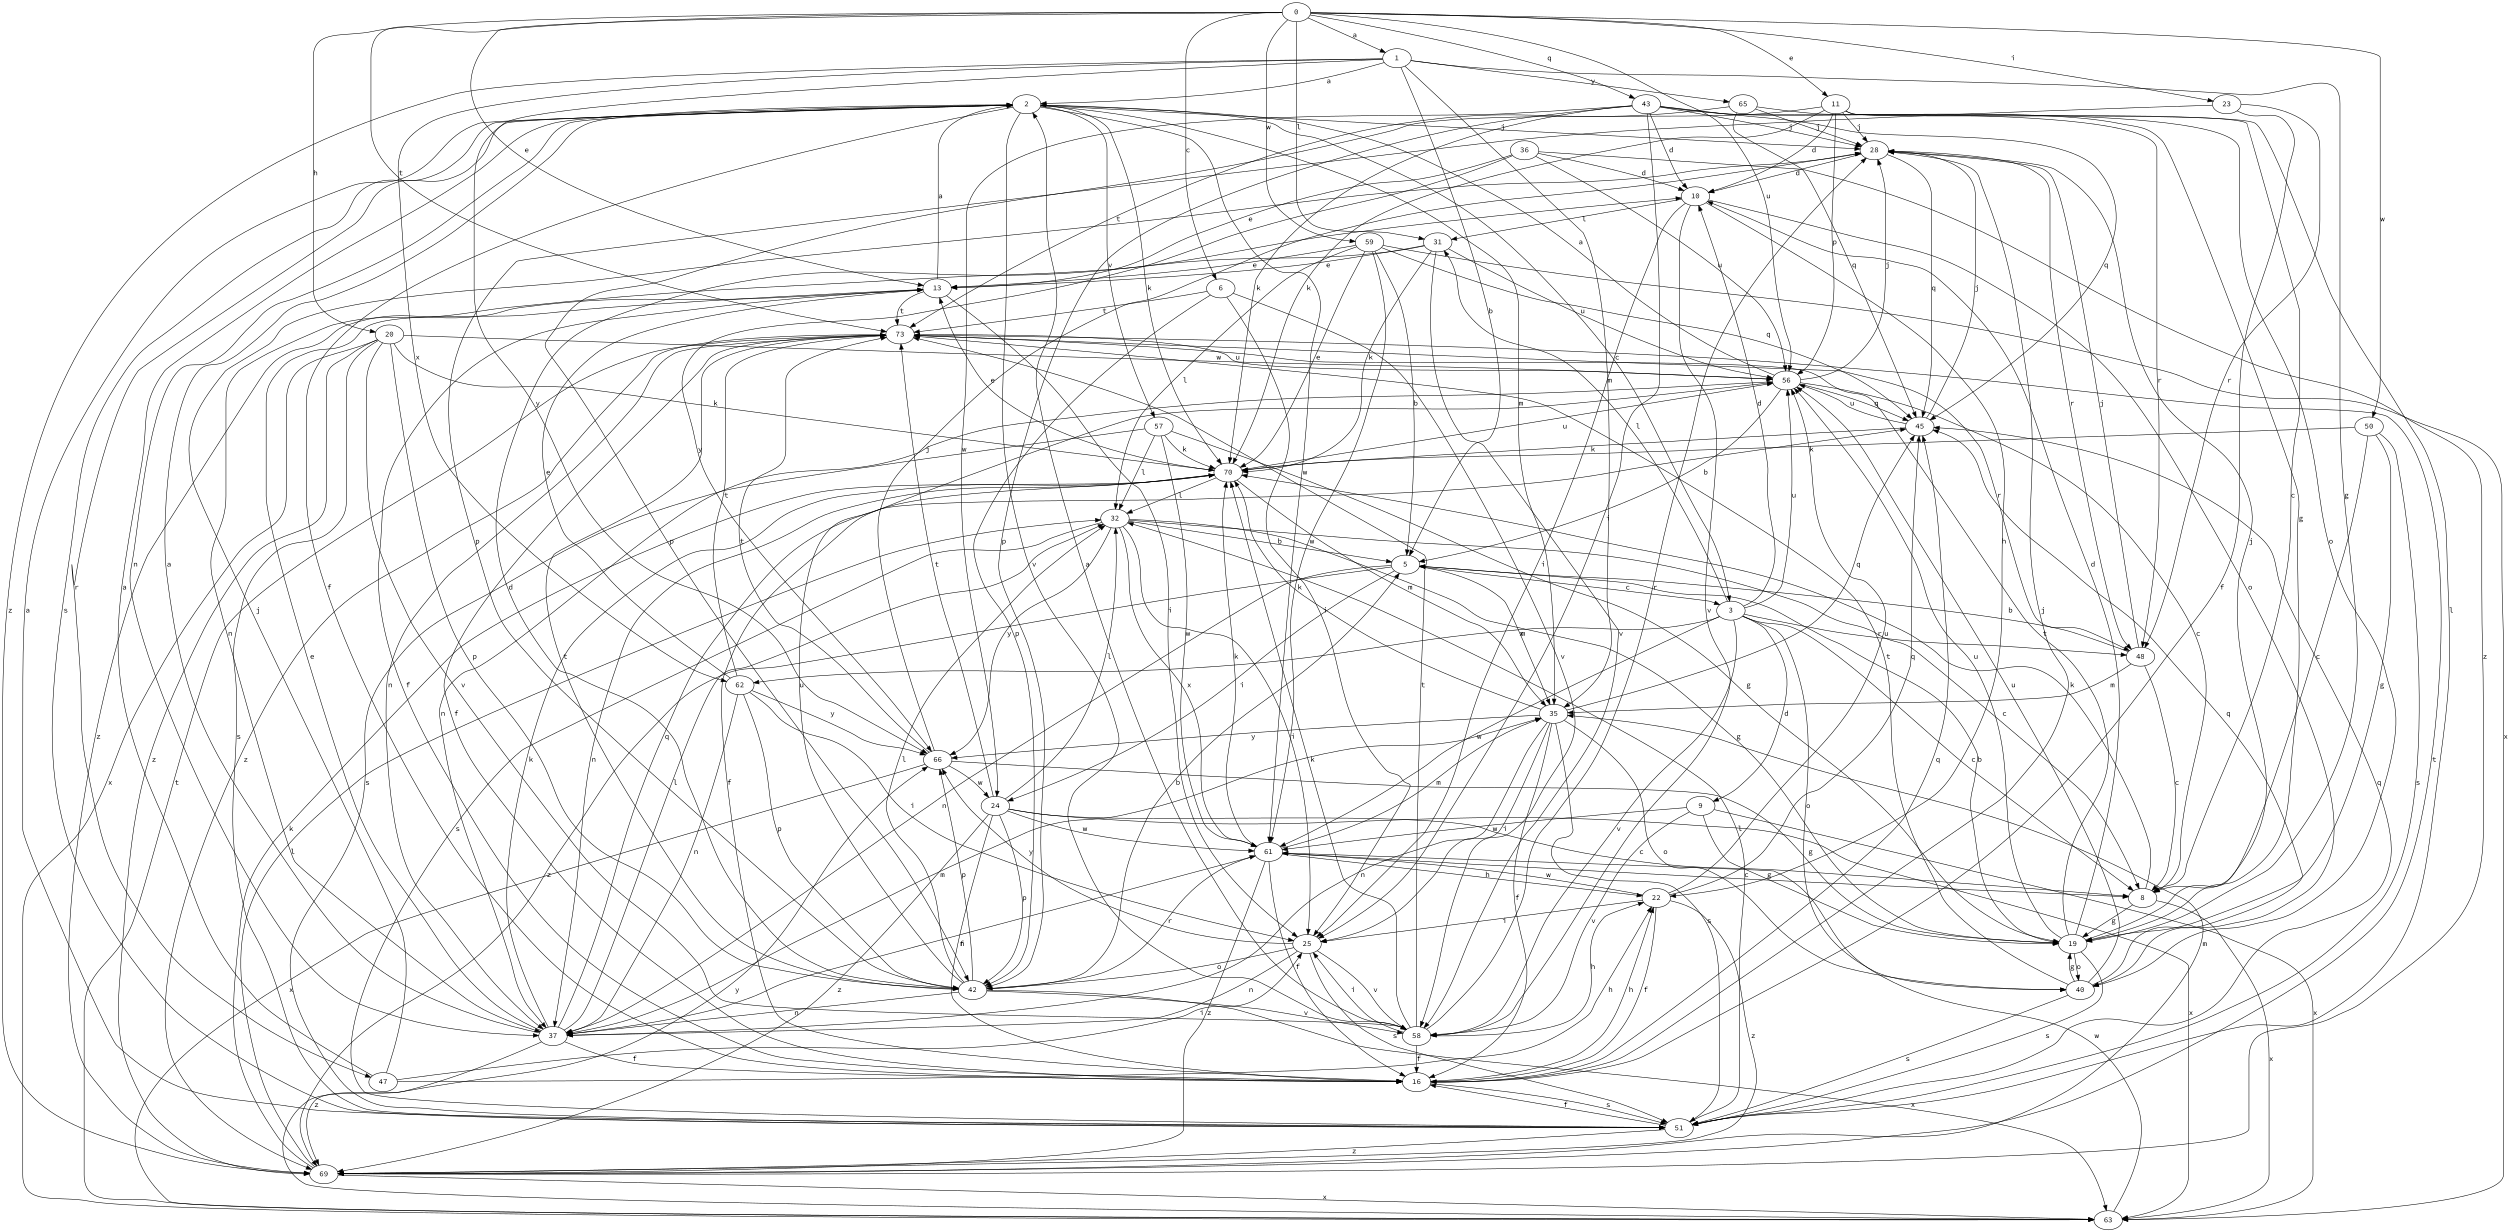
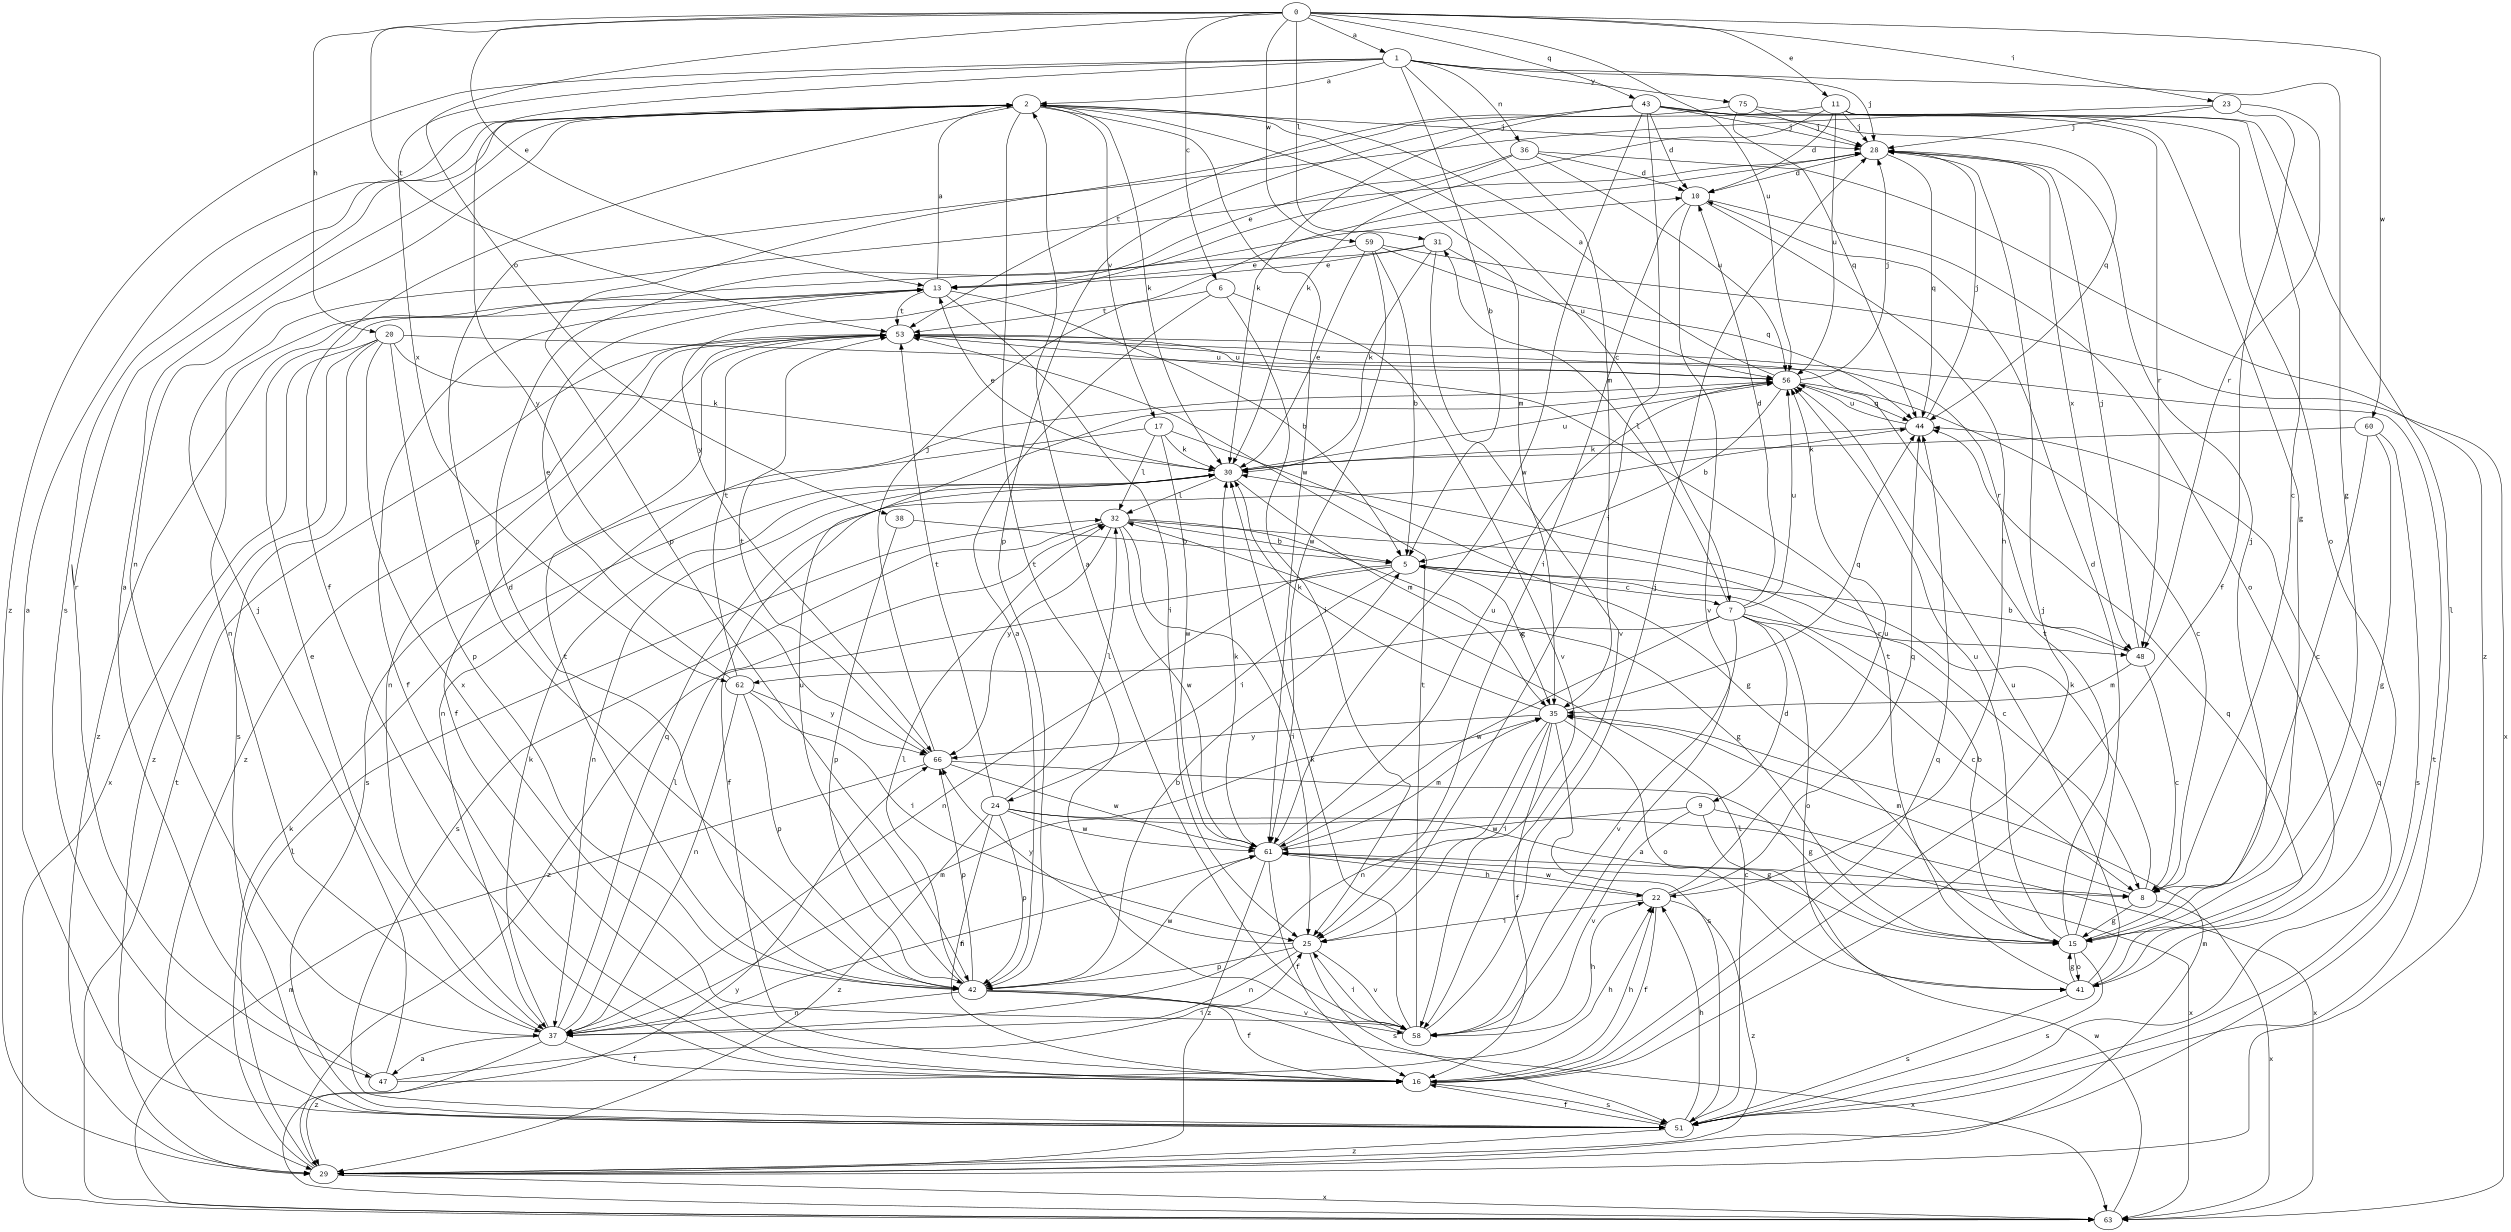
none -> (1656, 73)
none -> (1472, 86)
(1743, 104) -> (1743, 104)
none -> (2053, 127)
(1002, 170) -> (1503, 499)
(1575, 218) -> none
(1835, 242) -> (1835, 242)
(900, 334) -> (900, 334)
(1199, 356) -> none
(1219, 357) -> (1219, 357)
(220, 364) -> (464, 1043)
none -> (1202, 377)
(2072, 403) -> (2072, 403)
(1159, 427) -> (1159, 427)
(1920, 427) -> (1920, 427)
(2369, 427) -> (2369, 427)
(1228, 473) -> (1228, 473)
none -> (900, 519)
(1034, 565) -> (1034, 565)
none -> (1502, 584)
(1655, 588) -> (1655, 588)
(1731, 611) -> (1731, 611)
(1017, 634) -> (1017, 634)
(1523, 634) -> (1523, 634)
(463, 685) -> (463, 685)
(1189, 685) -> (1189, 685)
(966, 776) -> (1099, 810)
none -> (1852, 800)
(1642, 852) -> (1642, 852)
(1170, 921) -> (1170, 921)
(2073, 944) -> (2073, 944)
(1219, 967) -> (1219, 967)
(291, 990) -> (291, 990)
(2080, 990) -> (2080, 990)
none -> (1699, 1014)
(1417, 1058) -> (1226, 1011)
(324, 1174) -> (324, 1174)
